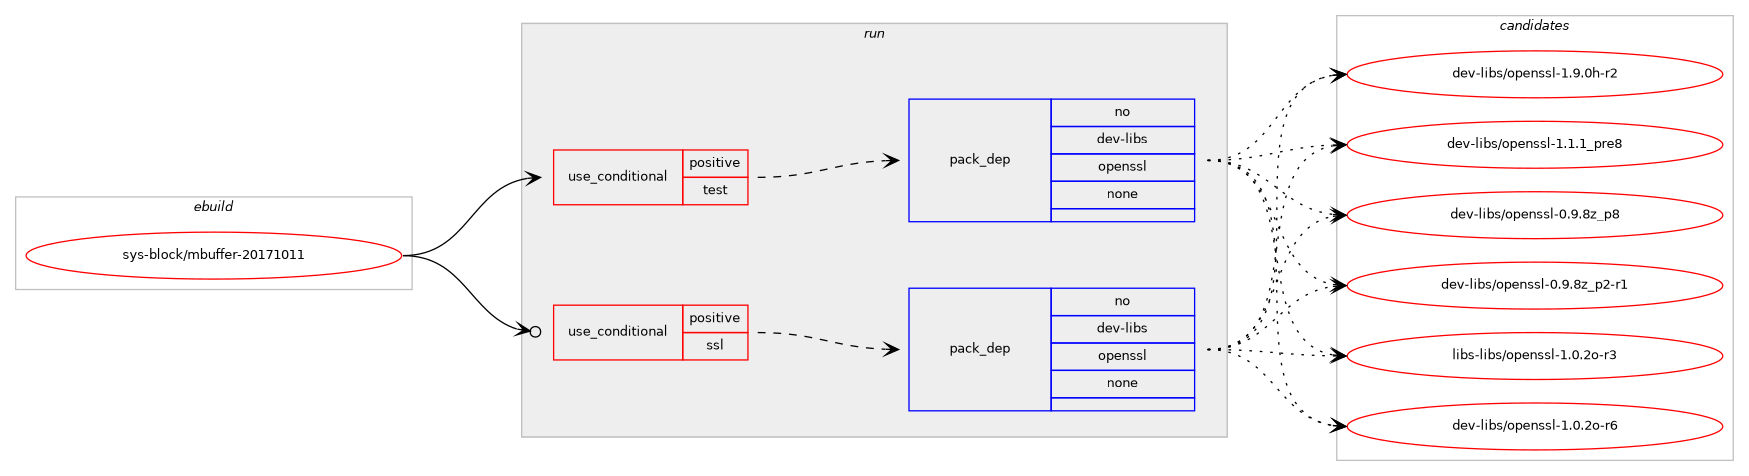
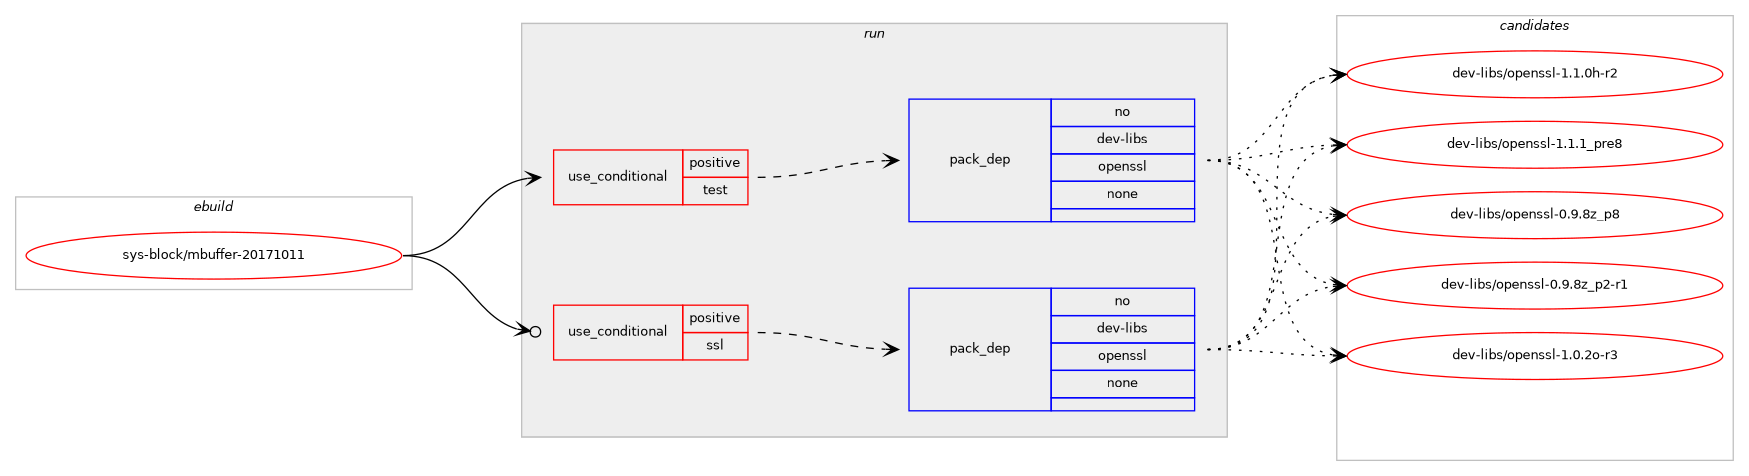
(1535, 74) -> (1535, 74)
(1535, 356) -> (1535, 356)
(1535, 426) -> none
